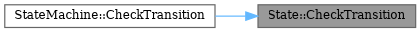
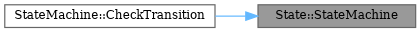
(337, 16) -> (337, 16)
